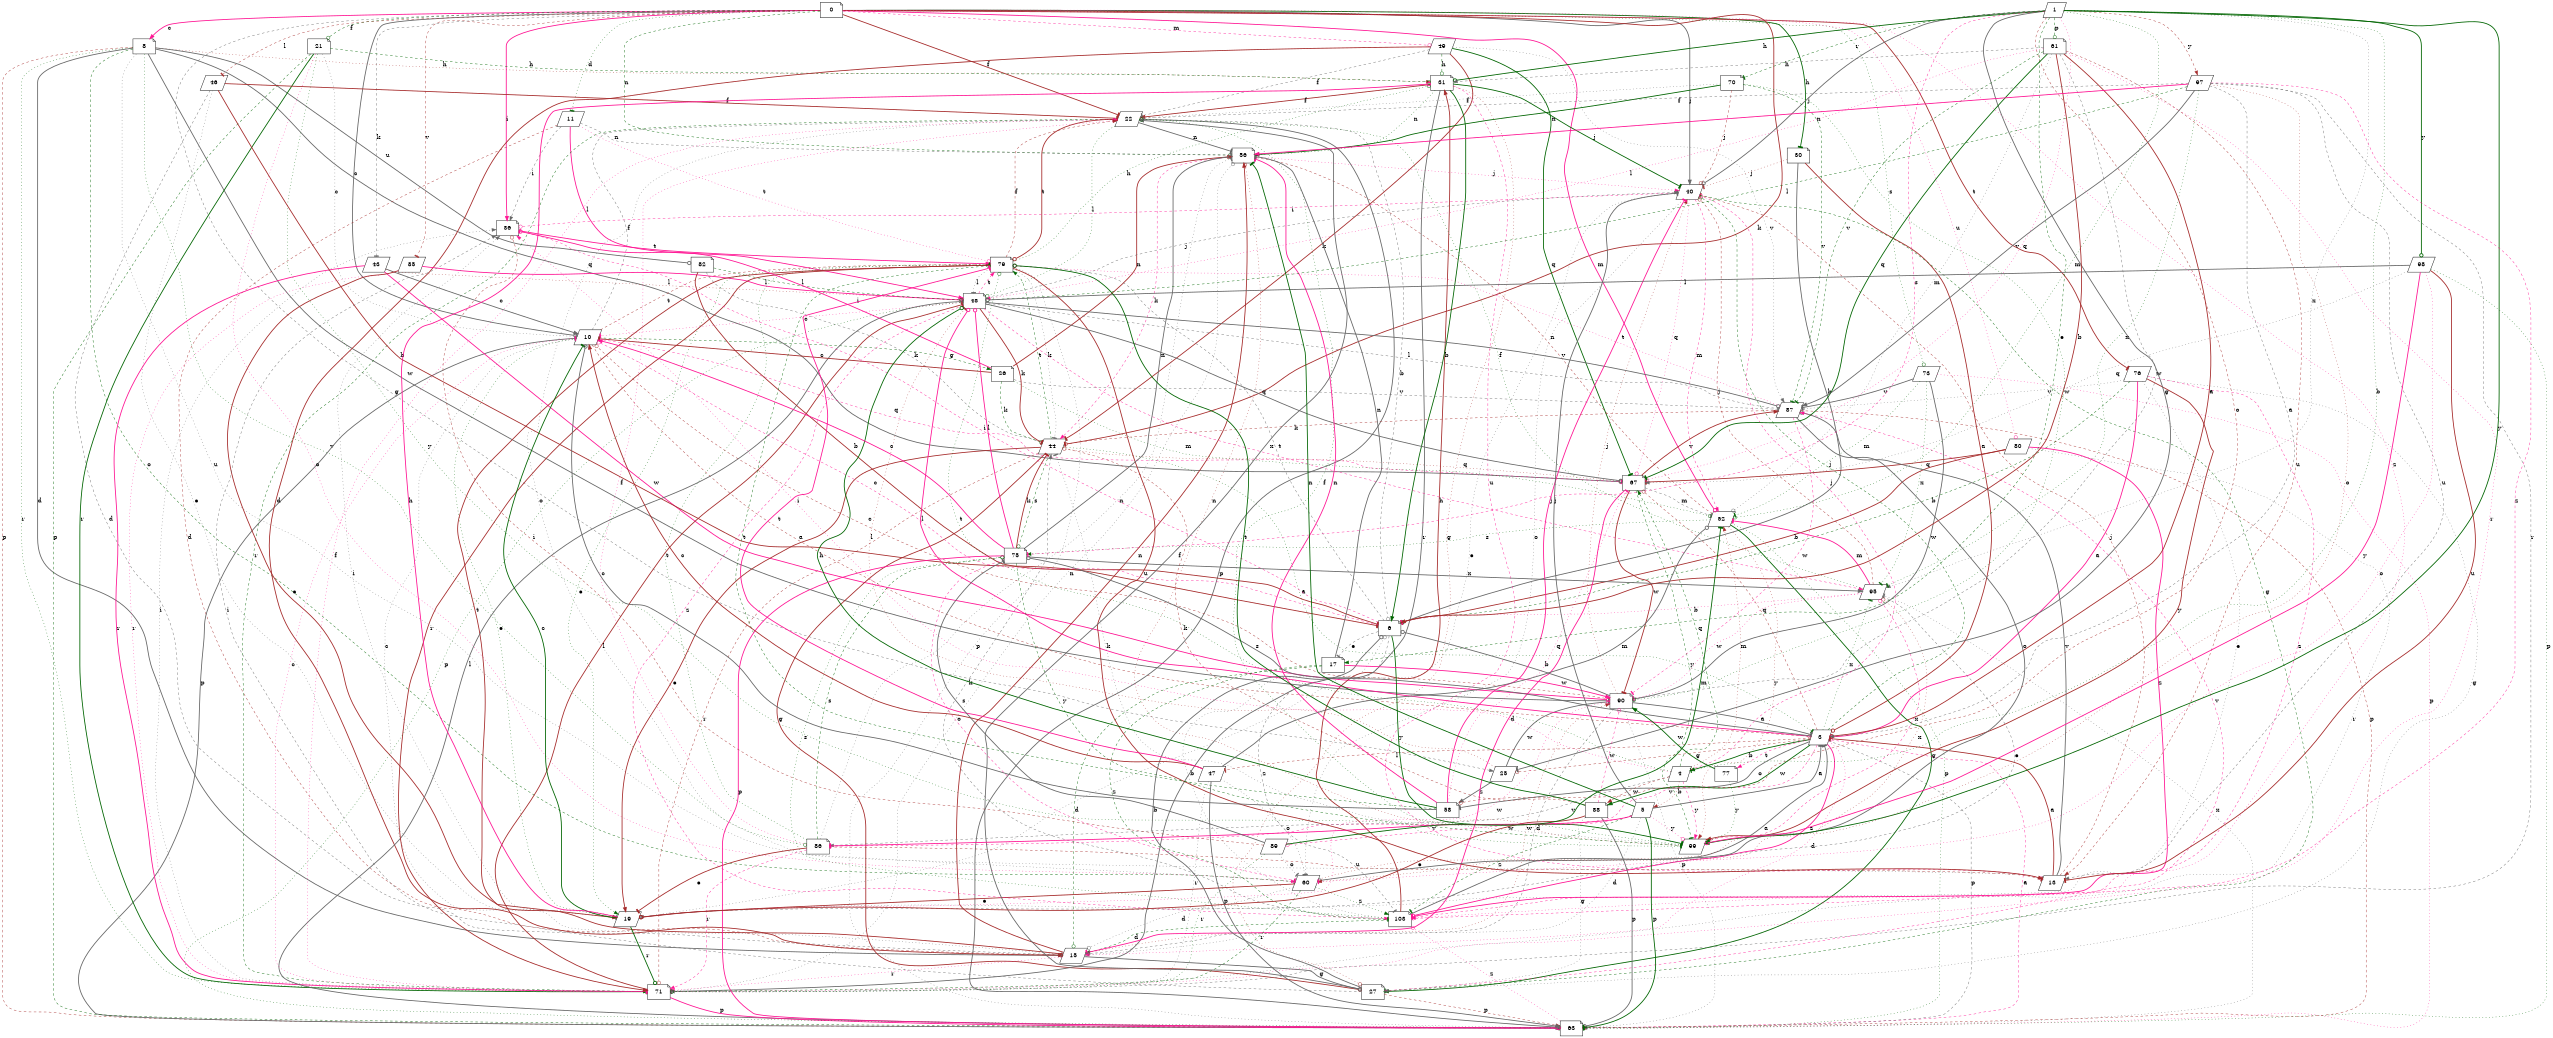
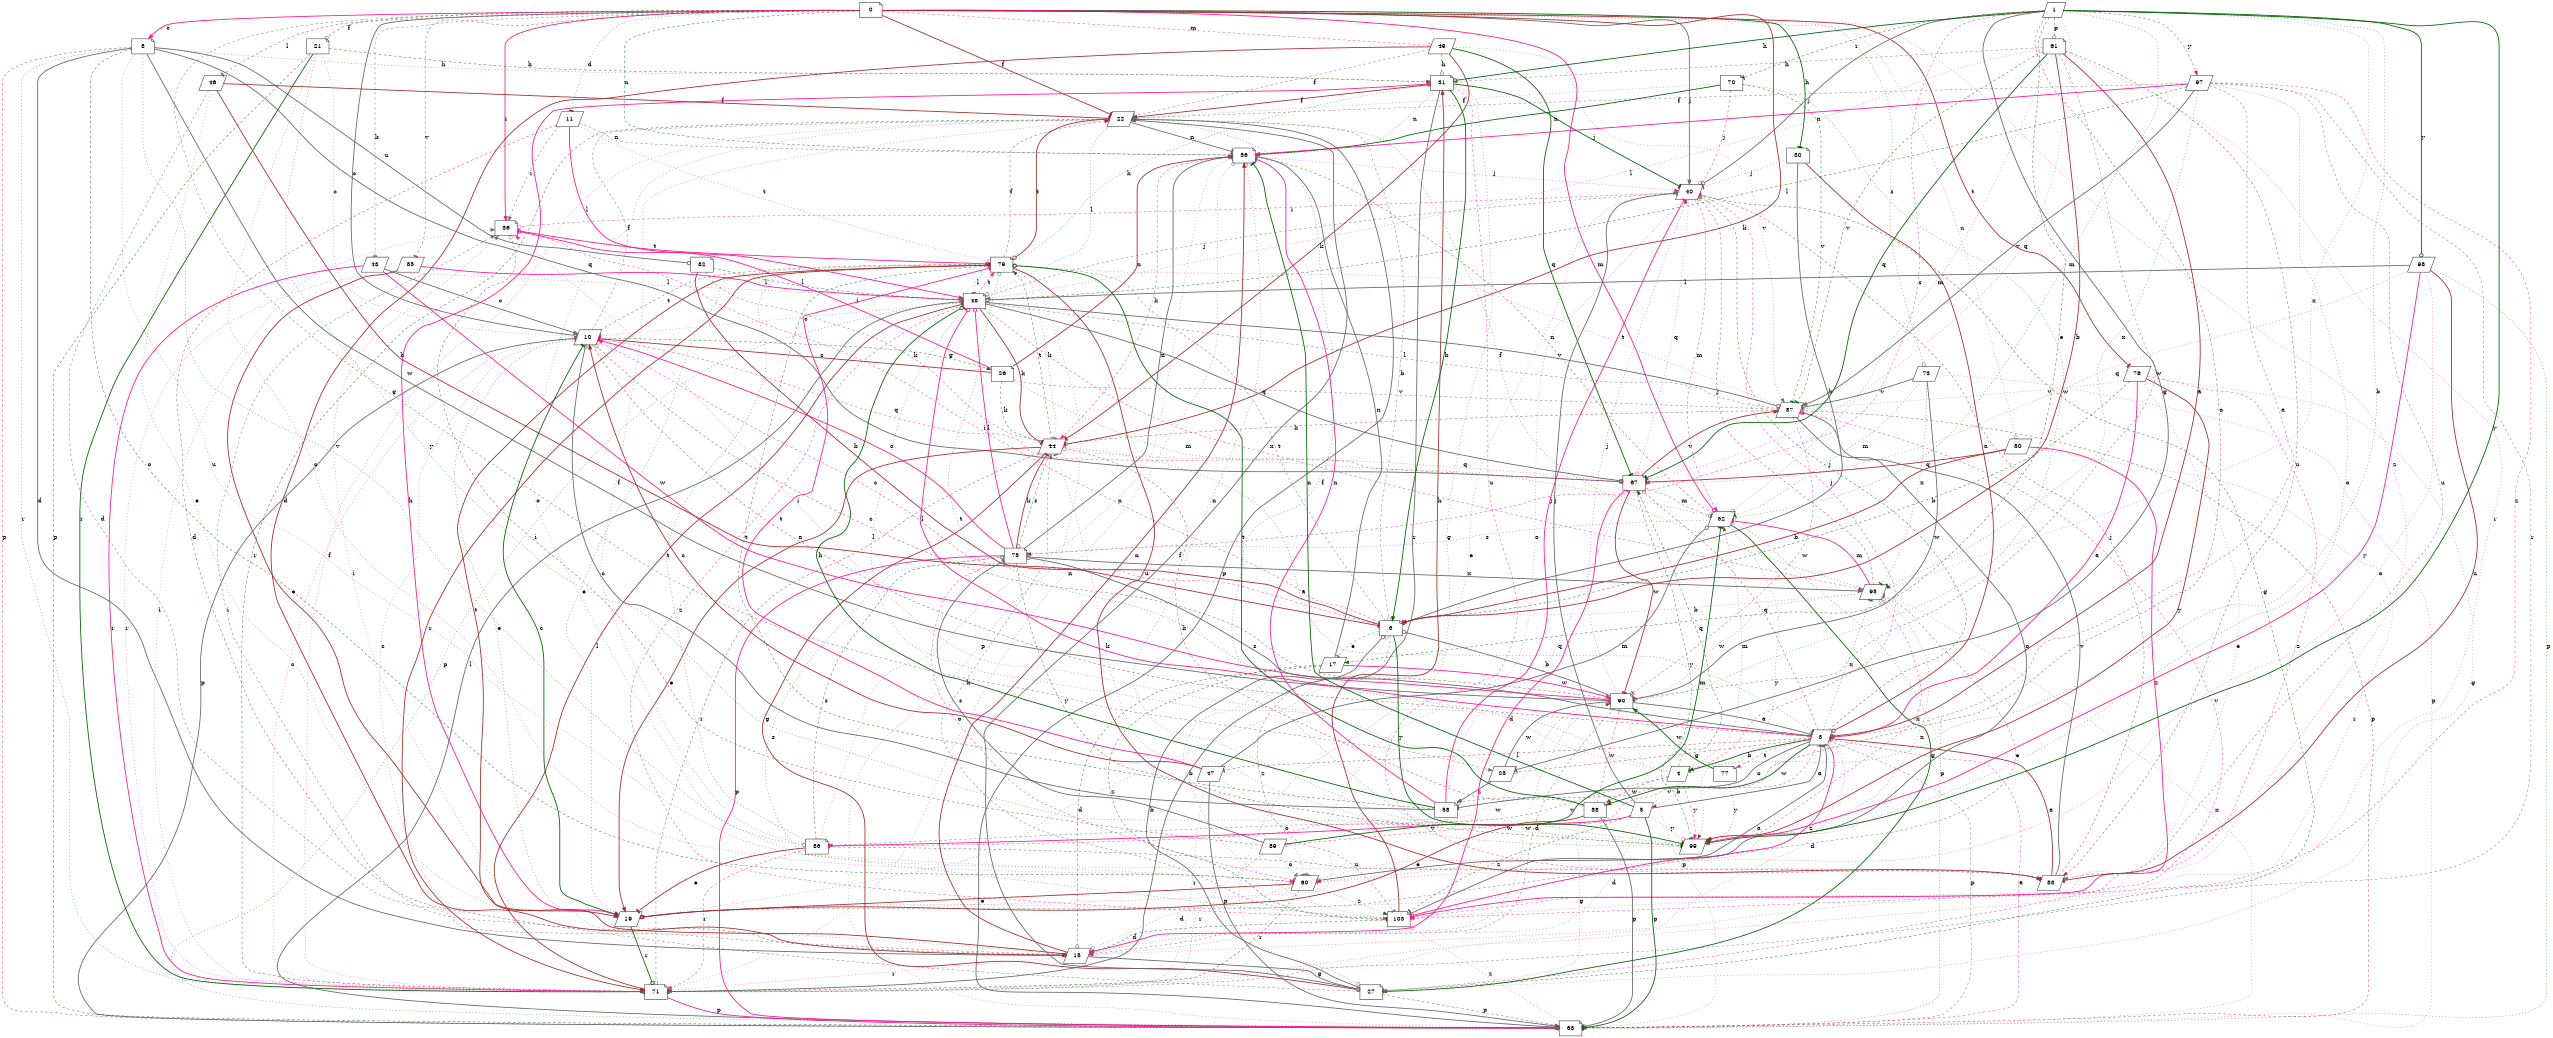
(1333, 665) -> (1333, 665)
(2052, 883) -> (2051, 883)
